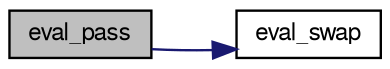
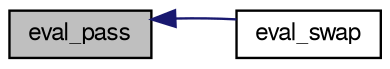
(182, 50) -> (206, 18)
